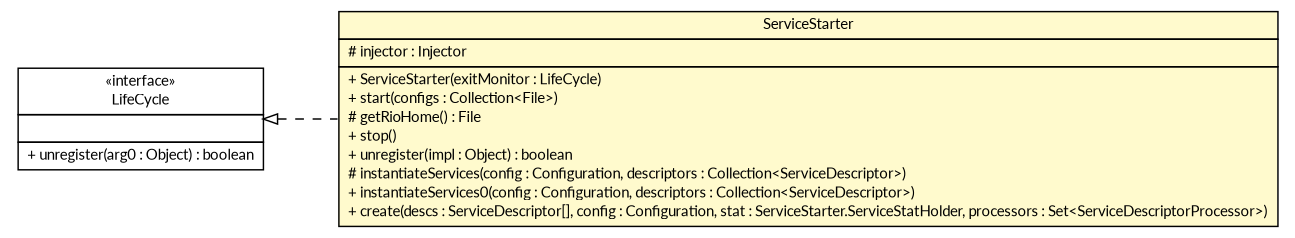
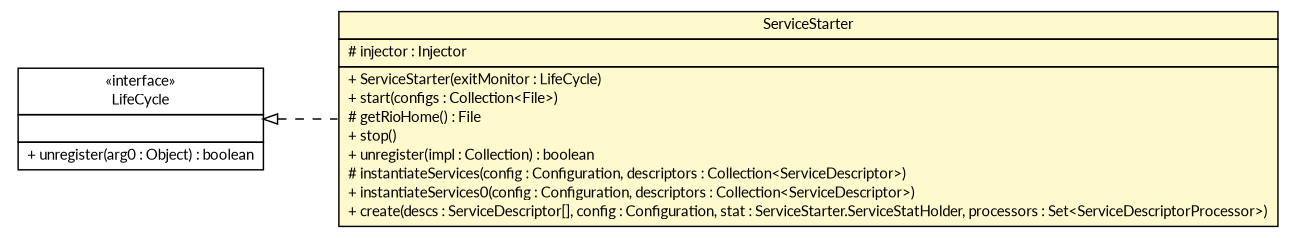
(461, 155) -> (472, 155)
